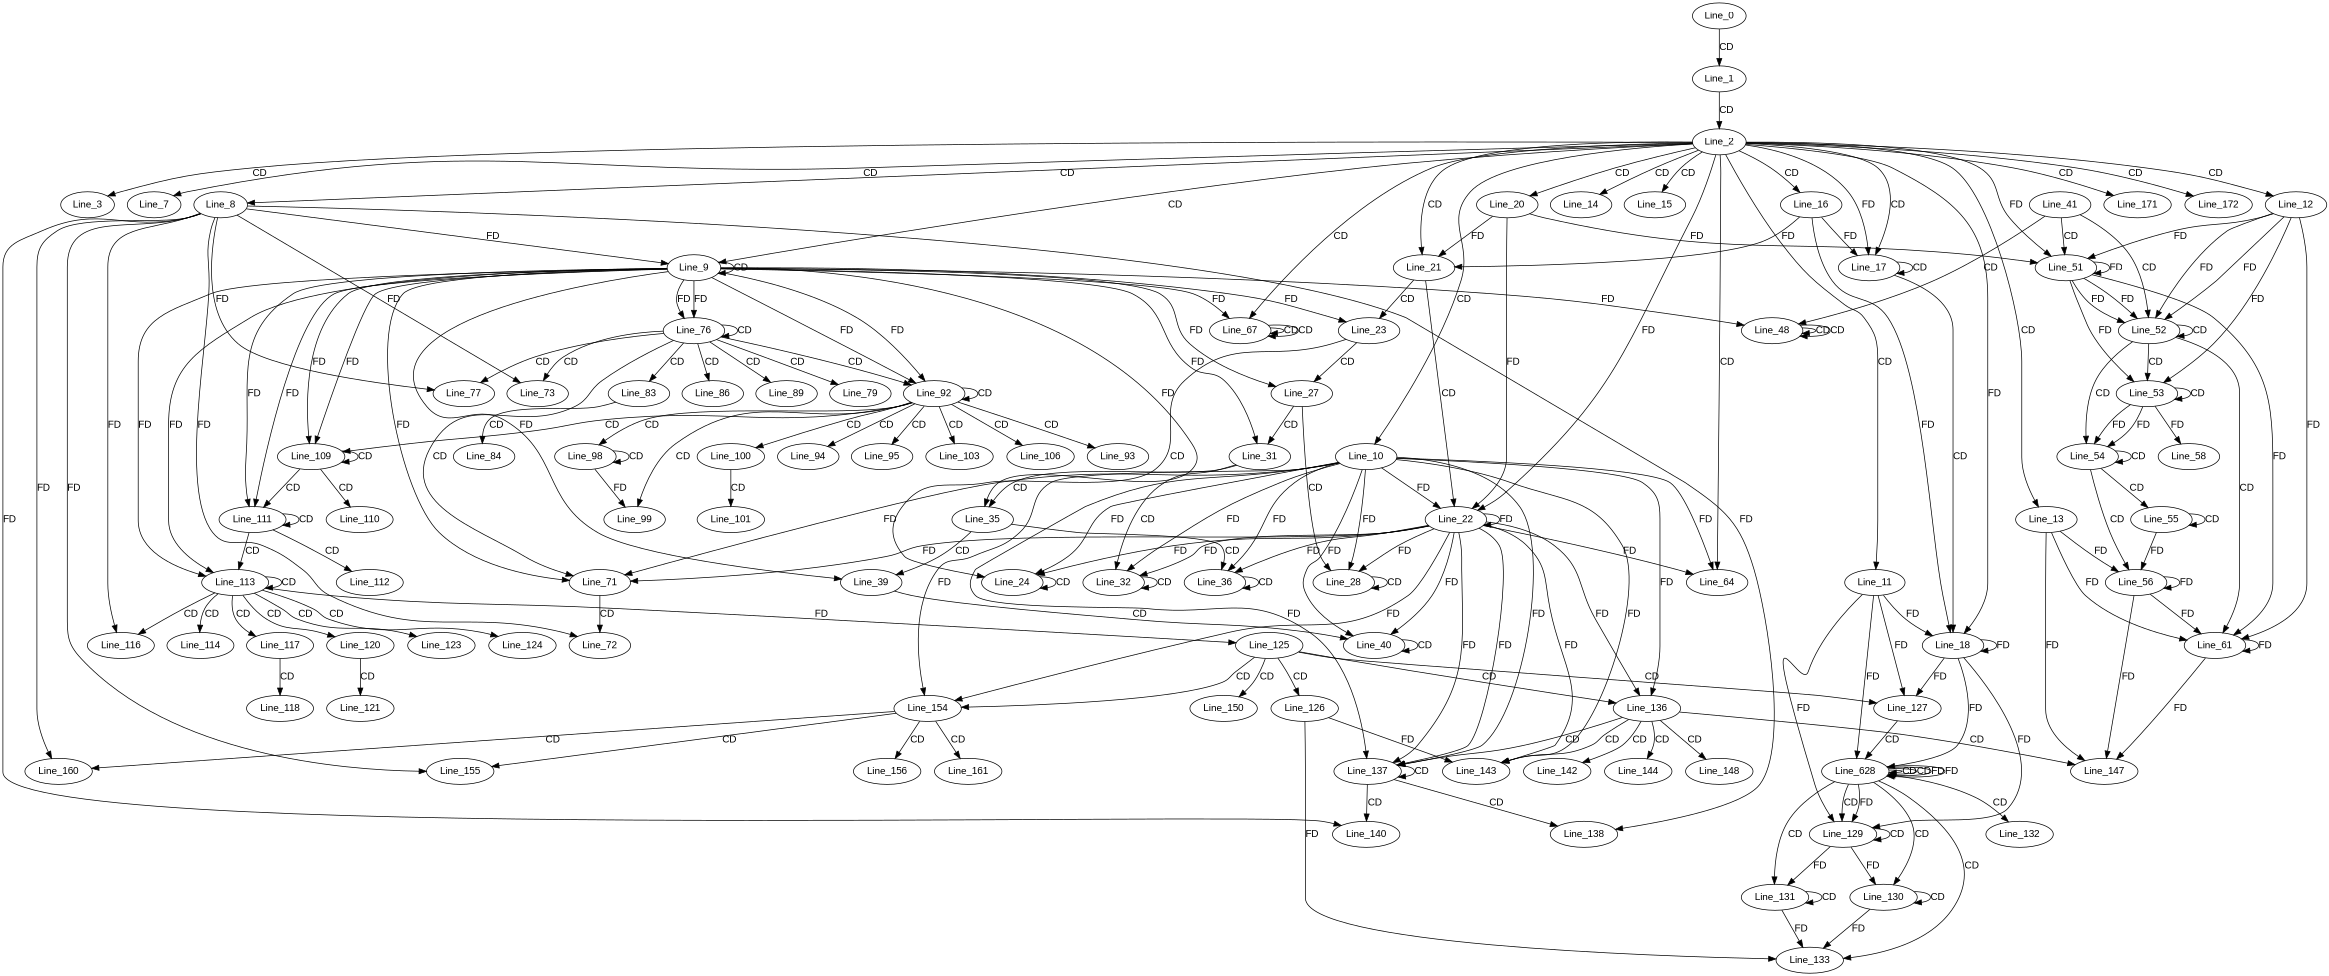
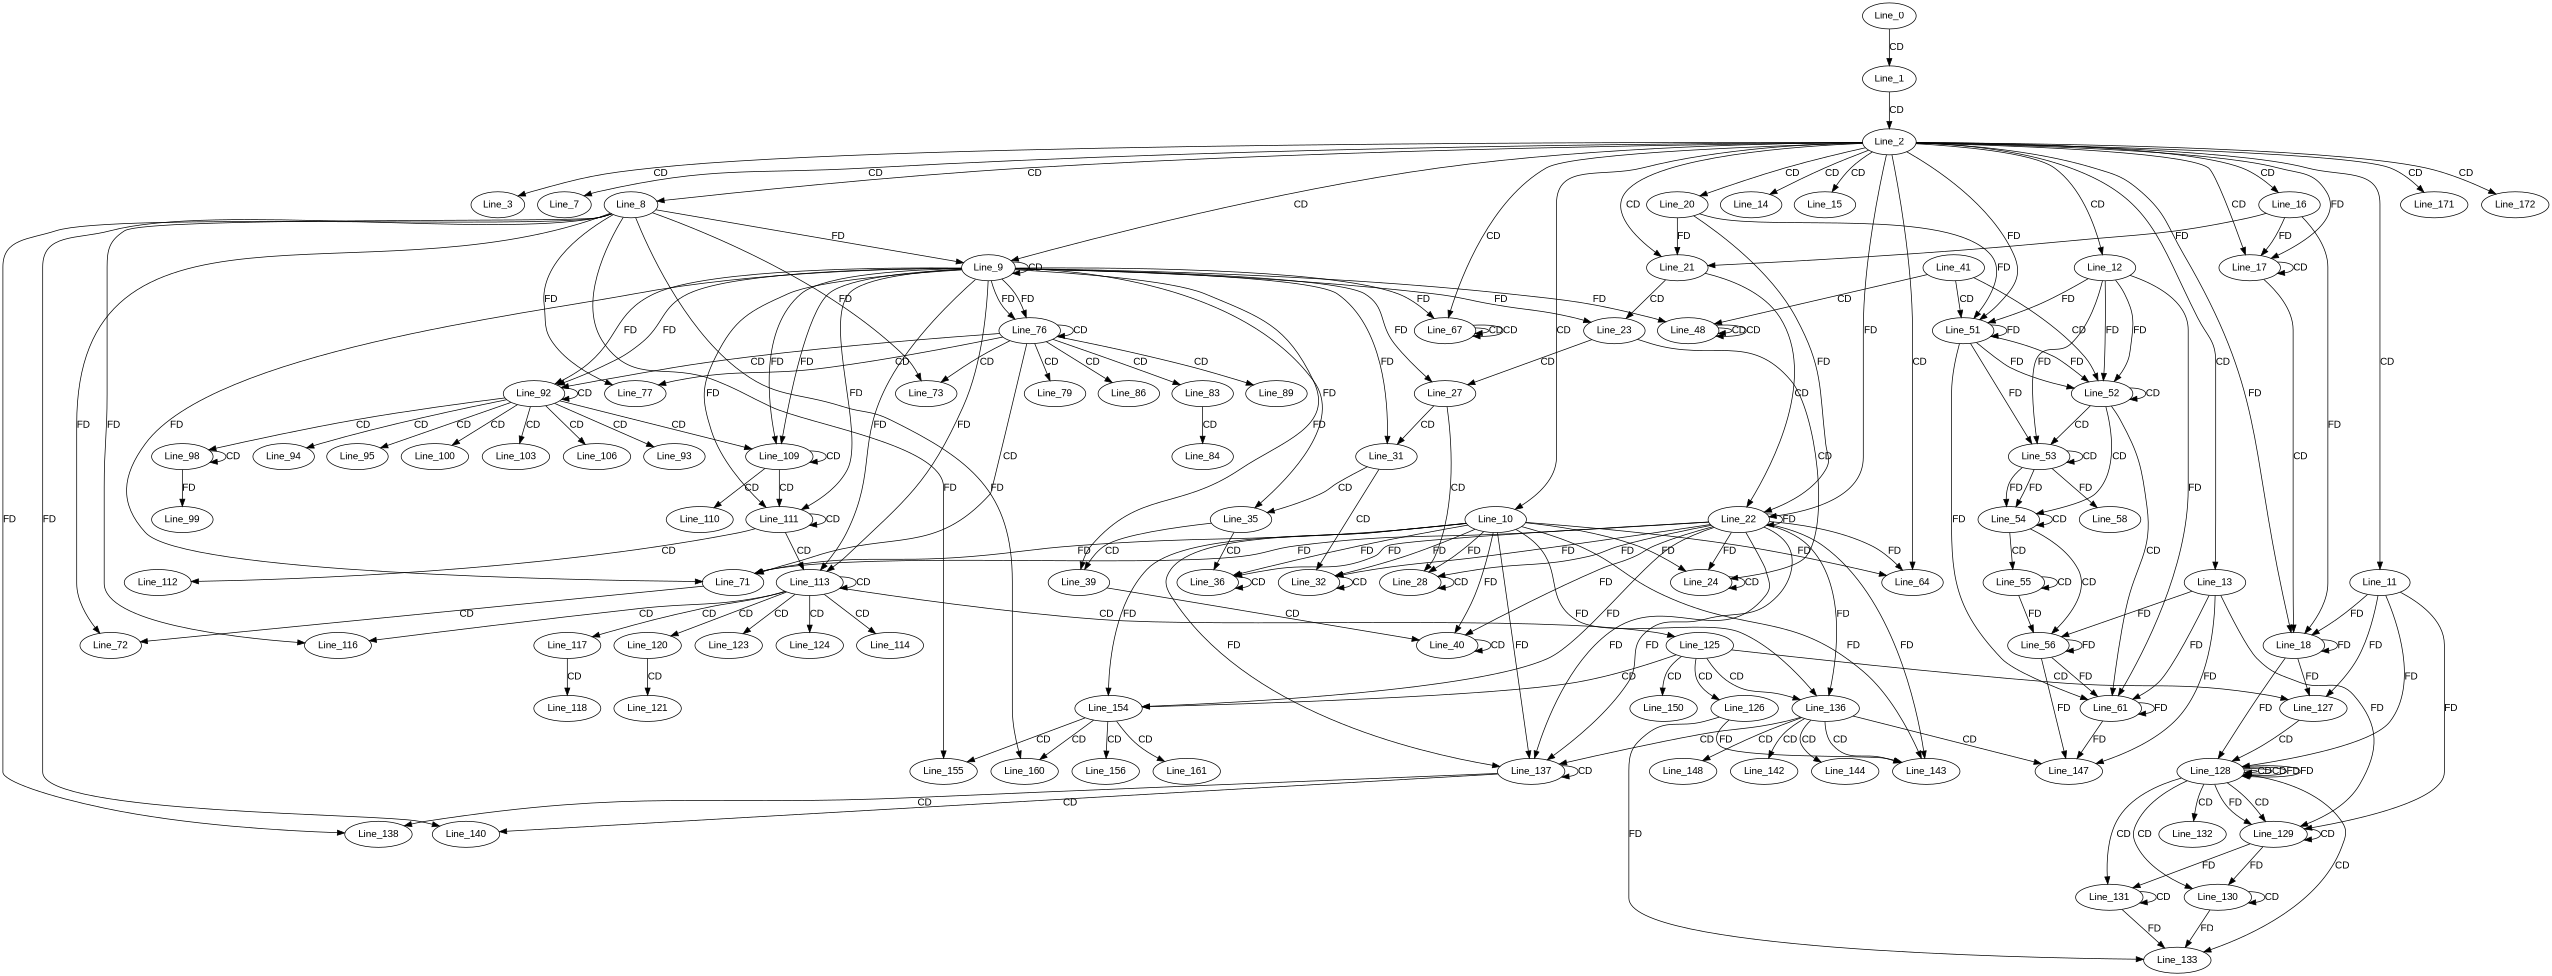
(719, 421) -> none
(1408, 486) -> none
(731, 520) -> none
(822, 614) -> (1106, 614)
(1855, 771) -> (2211, 771)
(2018, 791) -> (2348, 690)
